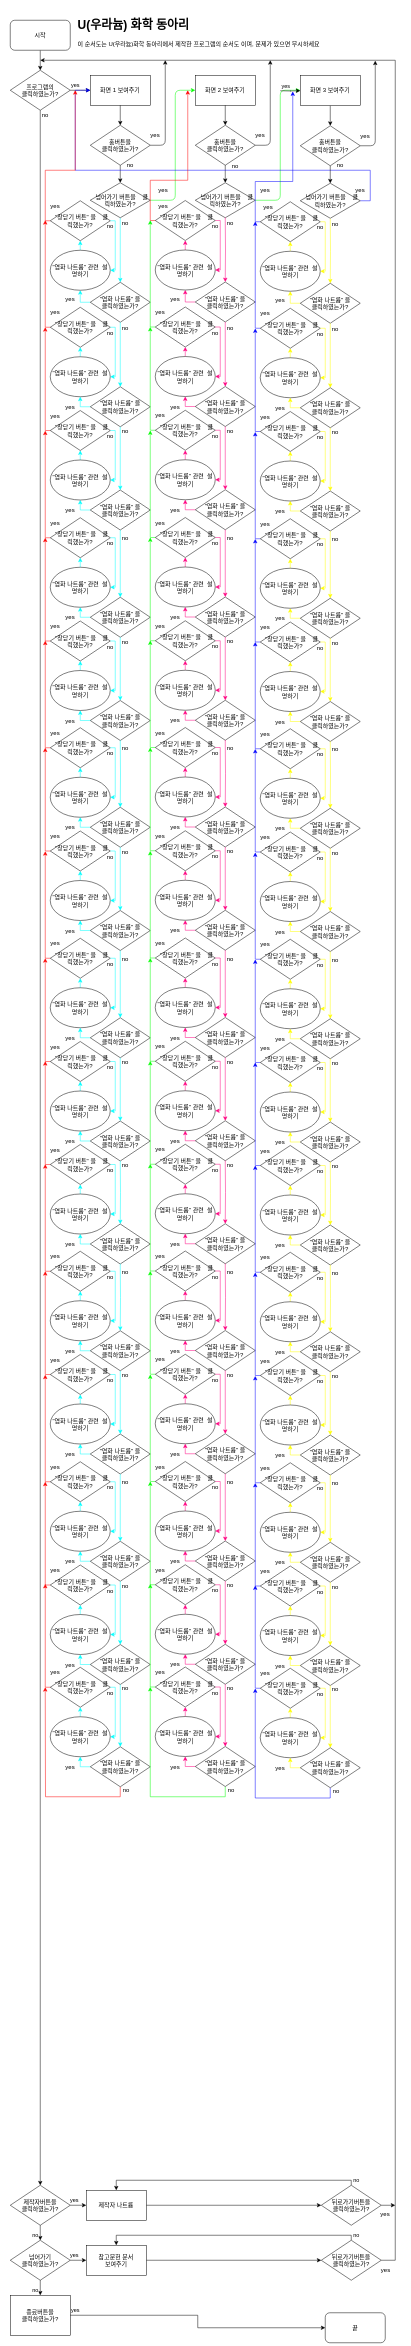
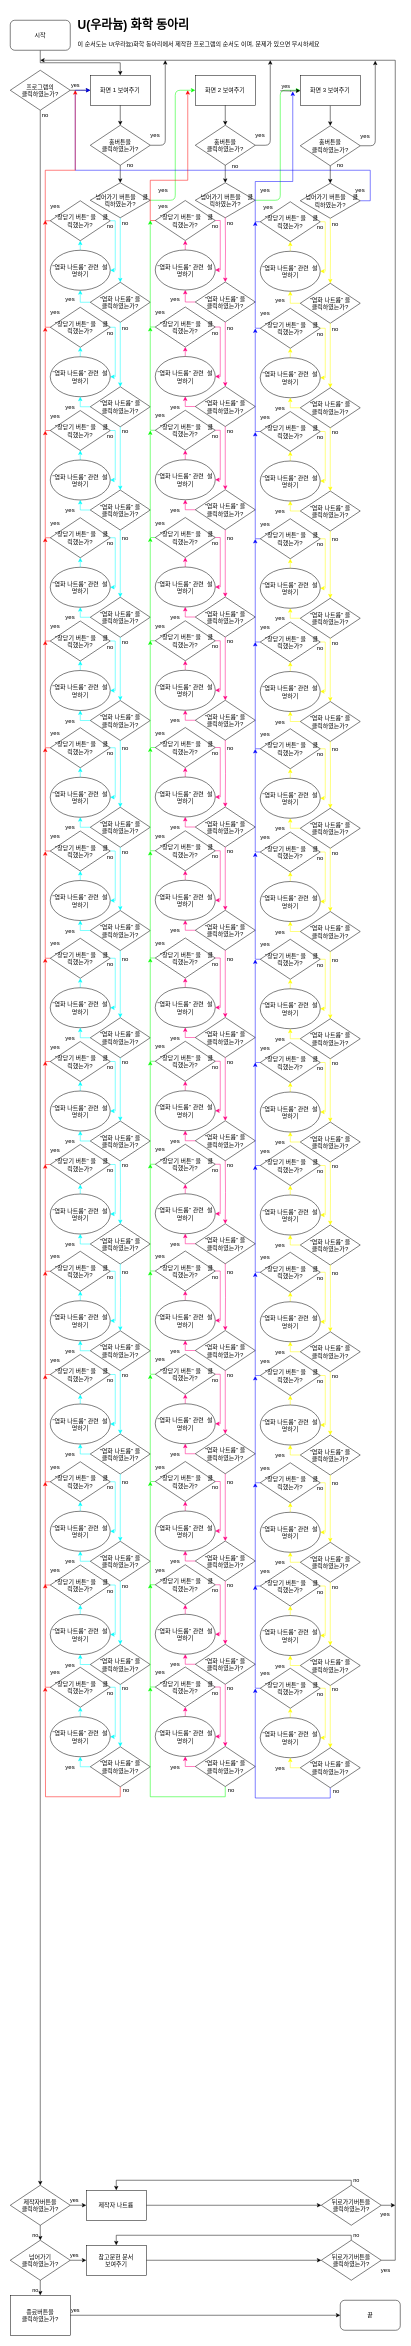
(40, 65) -> (120, 70)
(355, 2328) -> (370, 2315)
